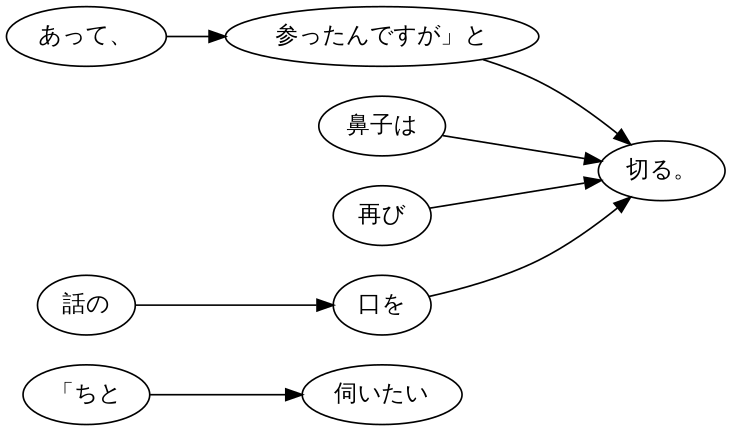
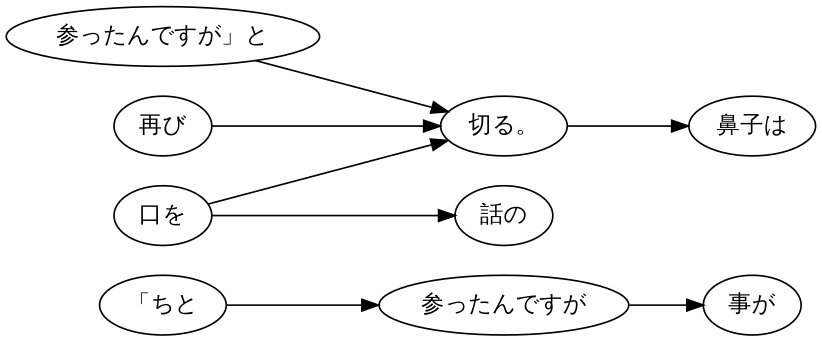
(86, 36) -> none
(514, 147) -> (620, 126)
(226, 305) -> (325, 216)
none -> (752, 305)
(382, 395) -> (504, 305)
